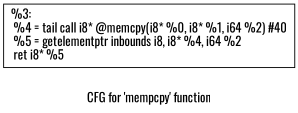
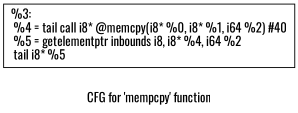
(38, 56) -> (39, 56)
